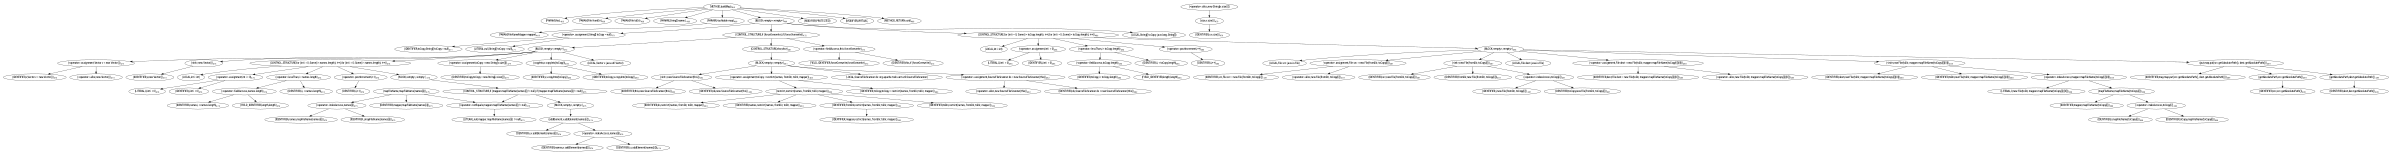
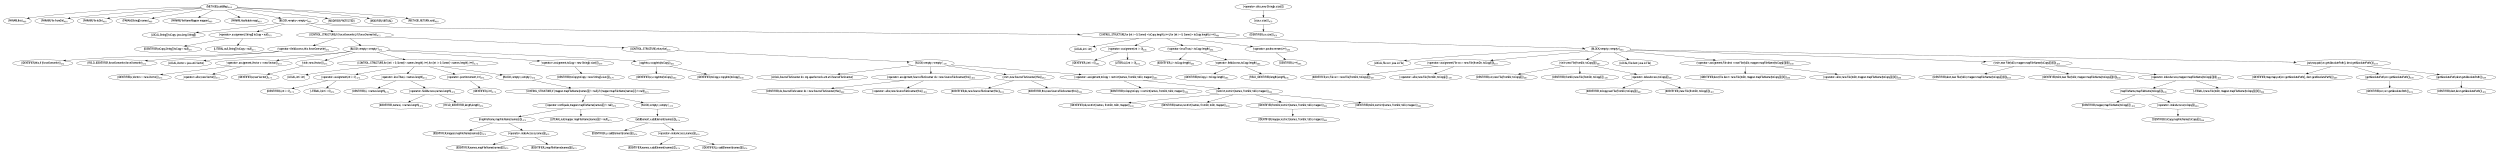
(624, 28) -> (207, 13)
(449, 98) -> (542, 113)
(2120, 120) -> none
